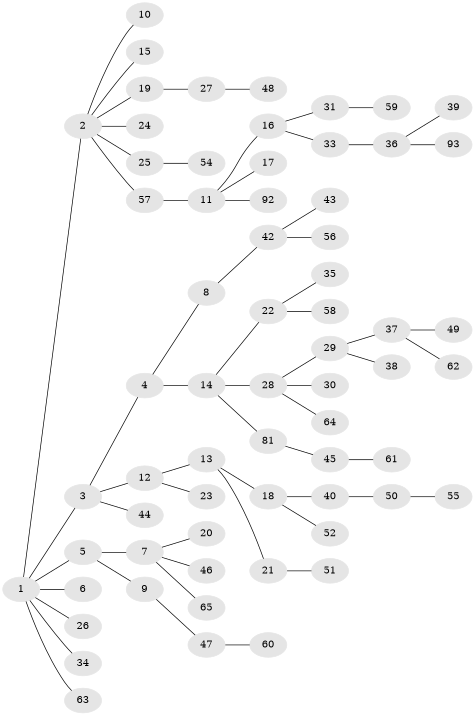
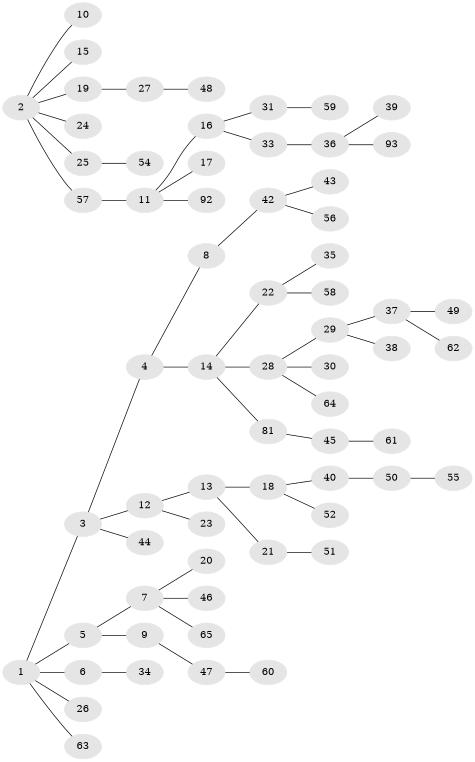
(52, 358) -> none
(50, 628) -> (114, 672)
